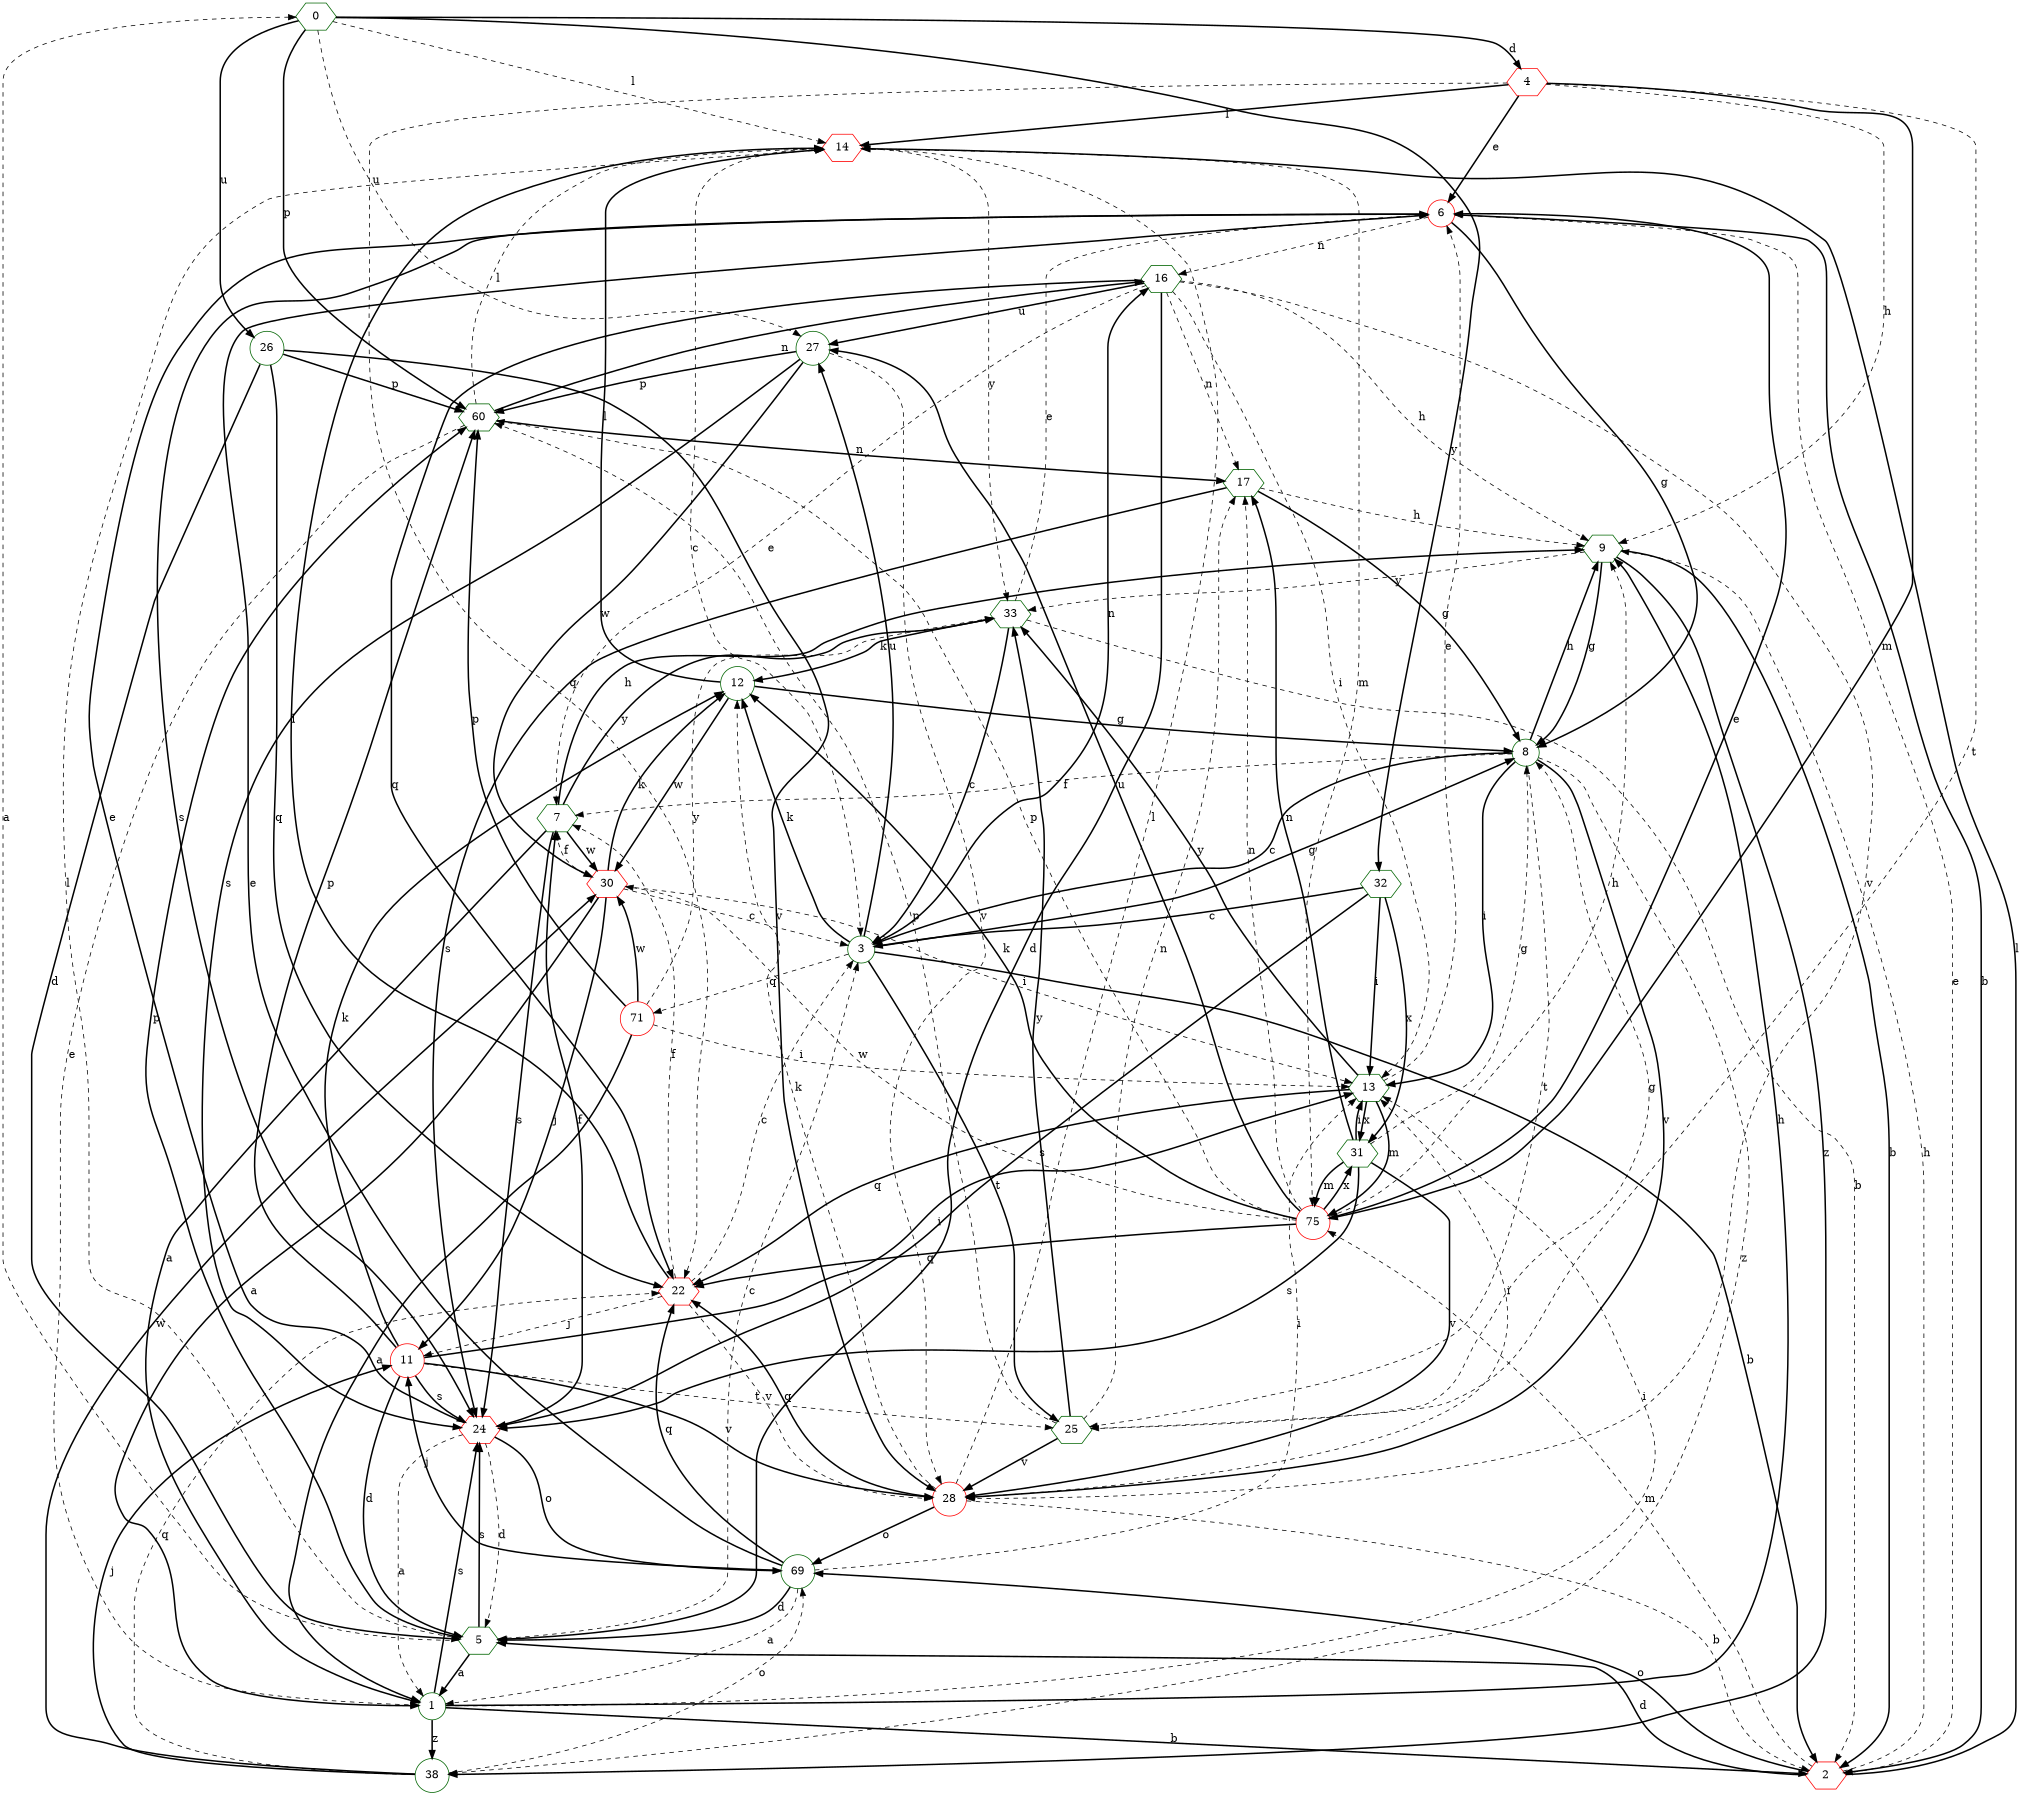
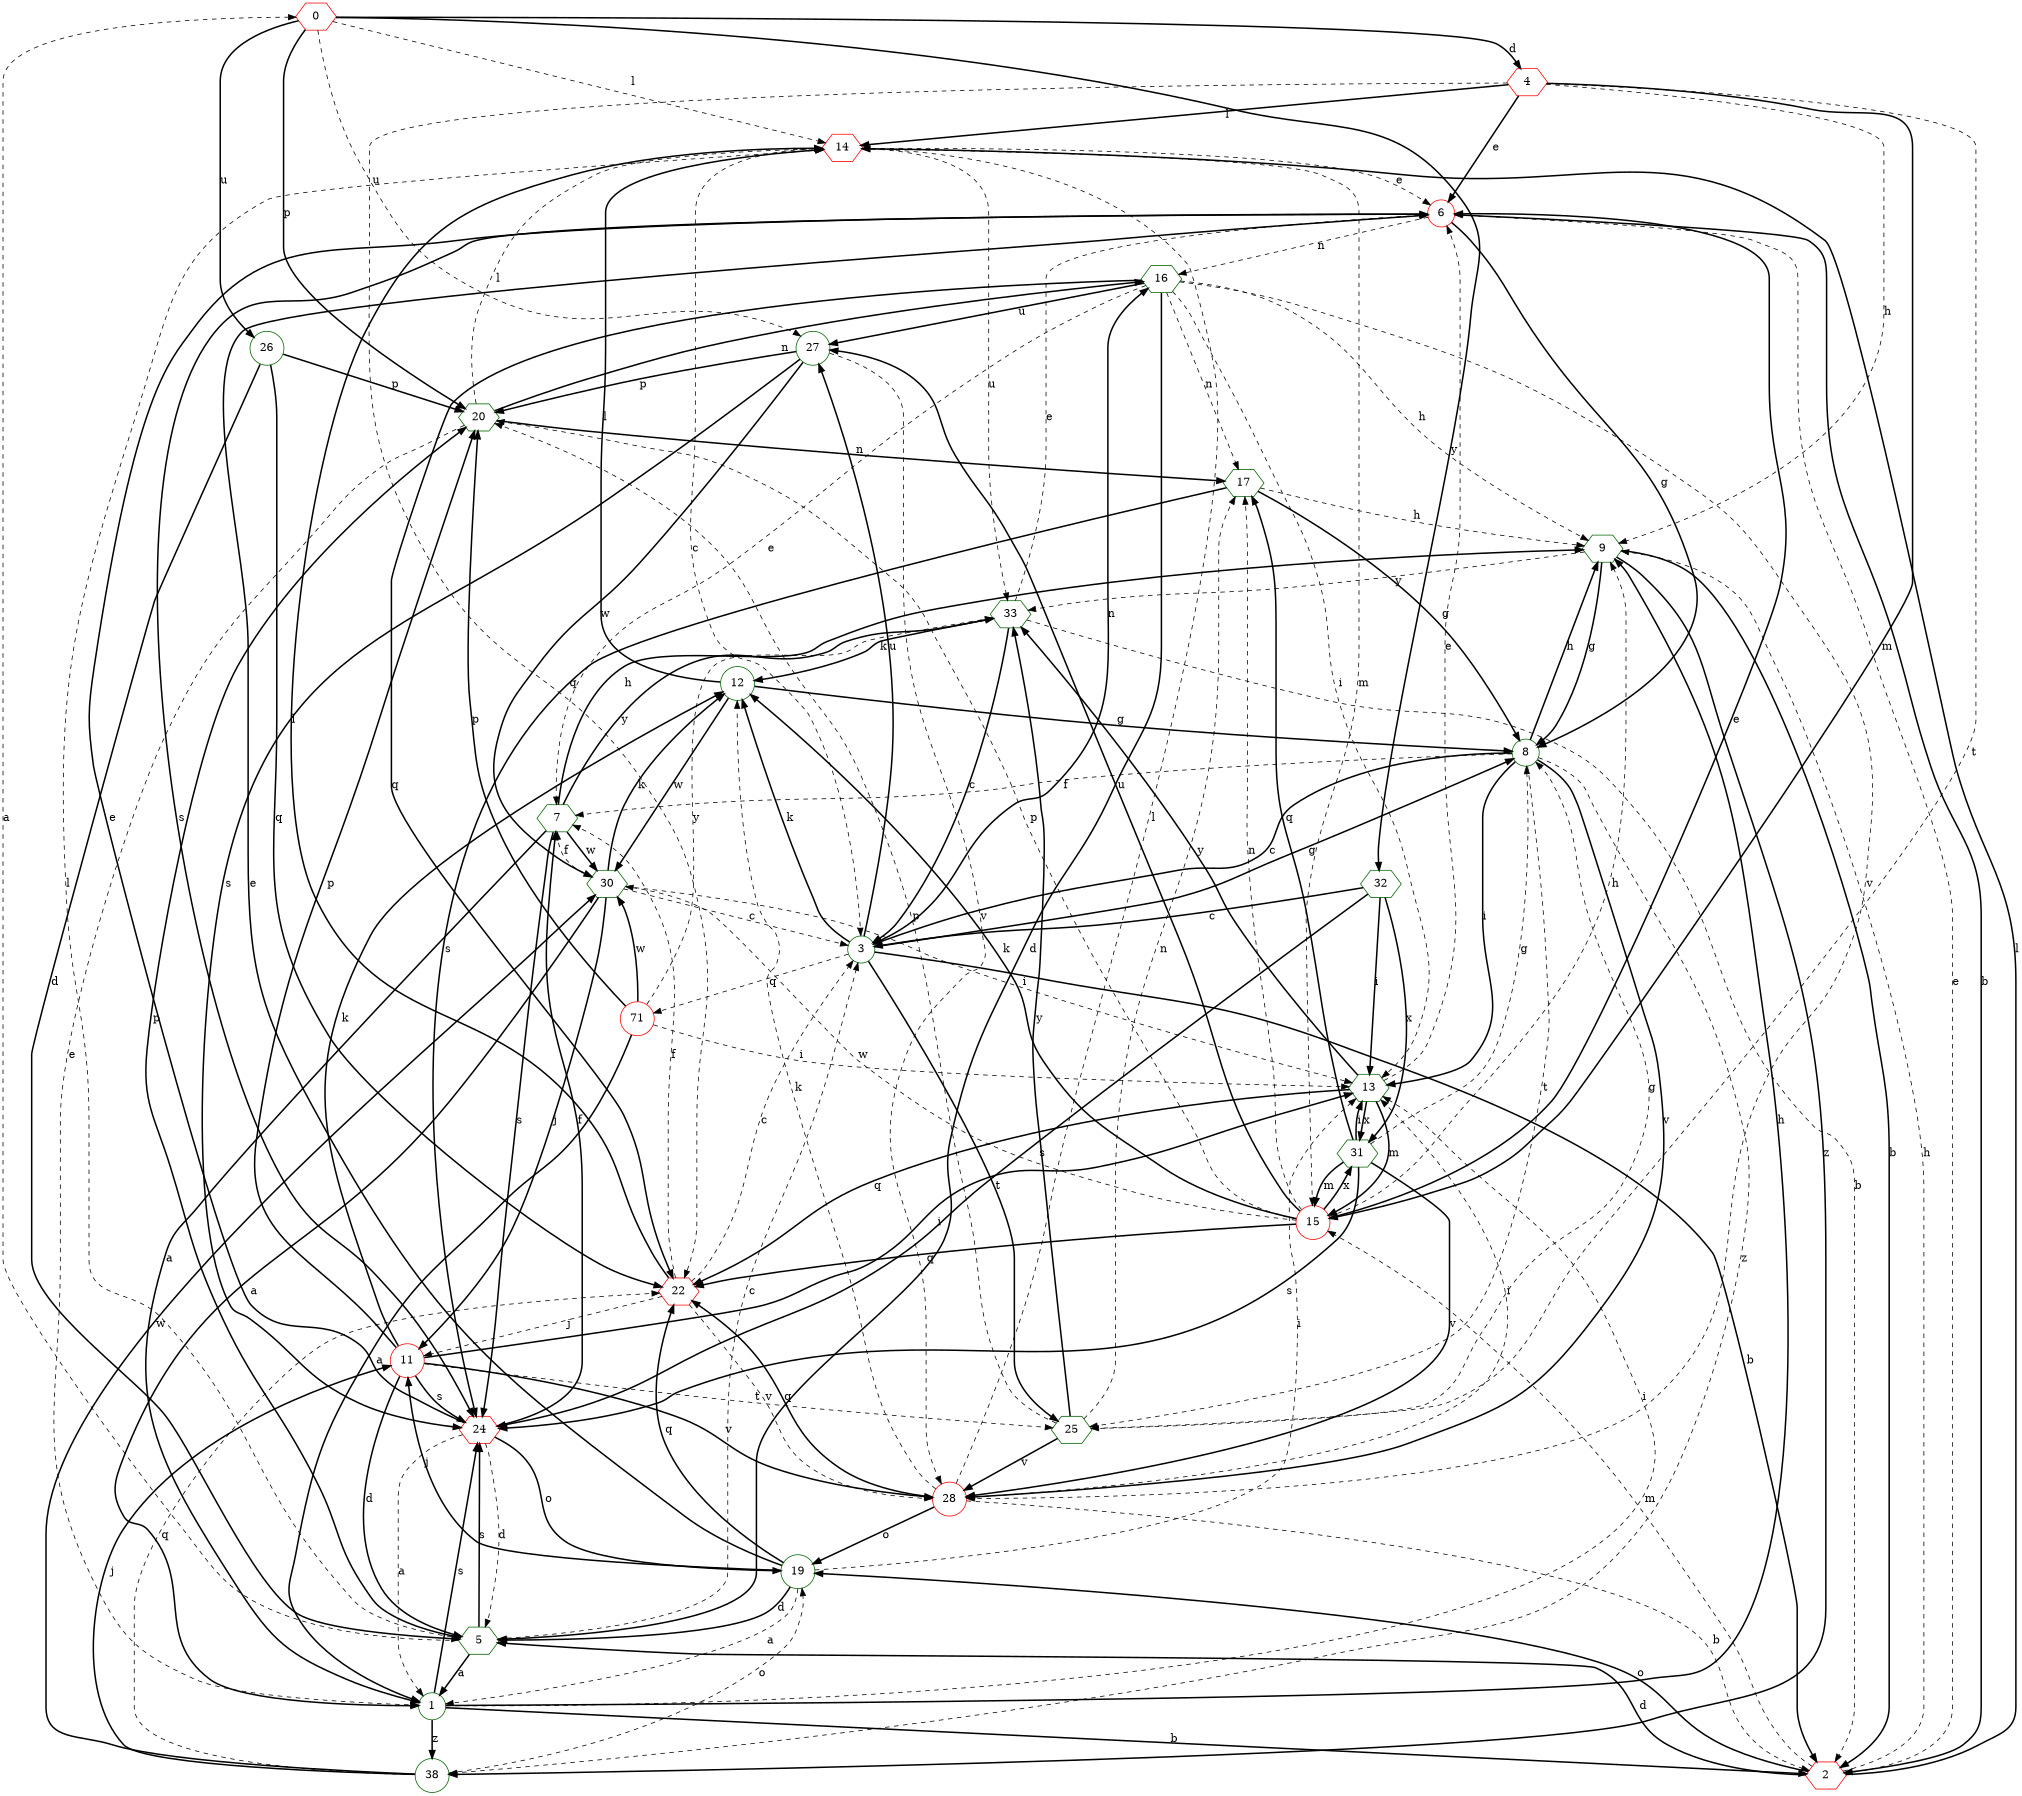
(316, 17) -> (316, 17)
none -> (1147, 153)
(992, 385) -> (992, 385)
(479, 417) -> (479, 417)
(808, 762) -> none
(1290, 818) -> (1290, 818)
(607, 884) -> (607, 884)
(1313, 1223) -> (1313, 1223)
(798, 1572) -> (798, 1572)
